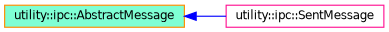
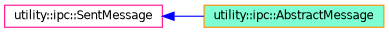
(211, 16) -> (189, 16)
